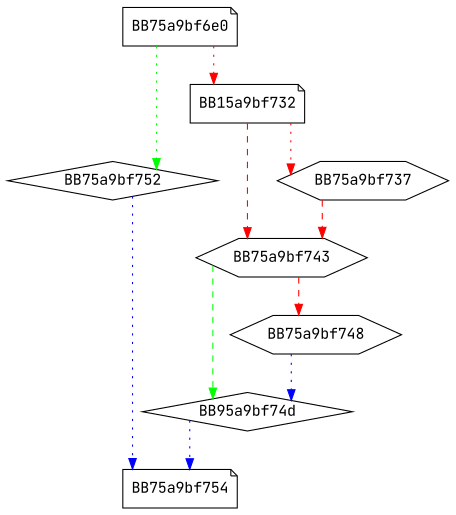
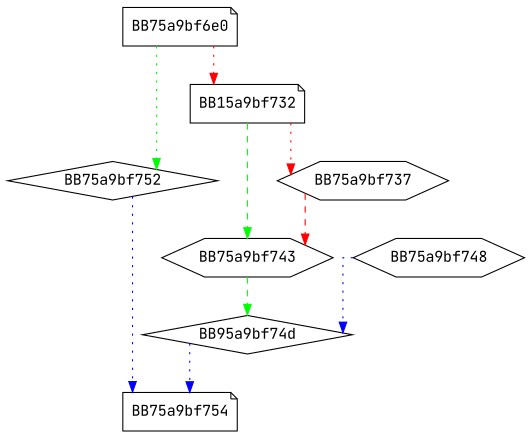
(247, 175) -> (247, 175)
(299, 291) -> none
